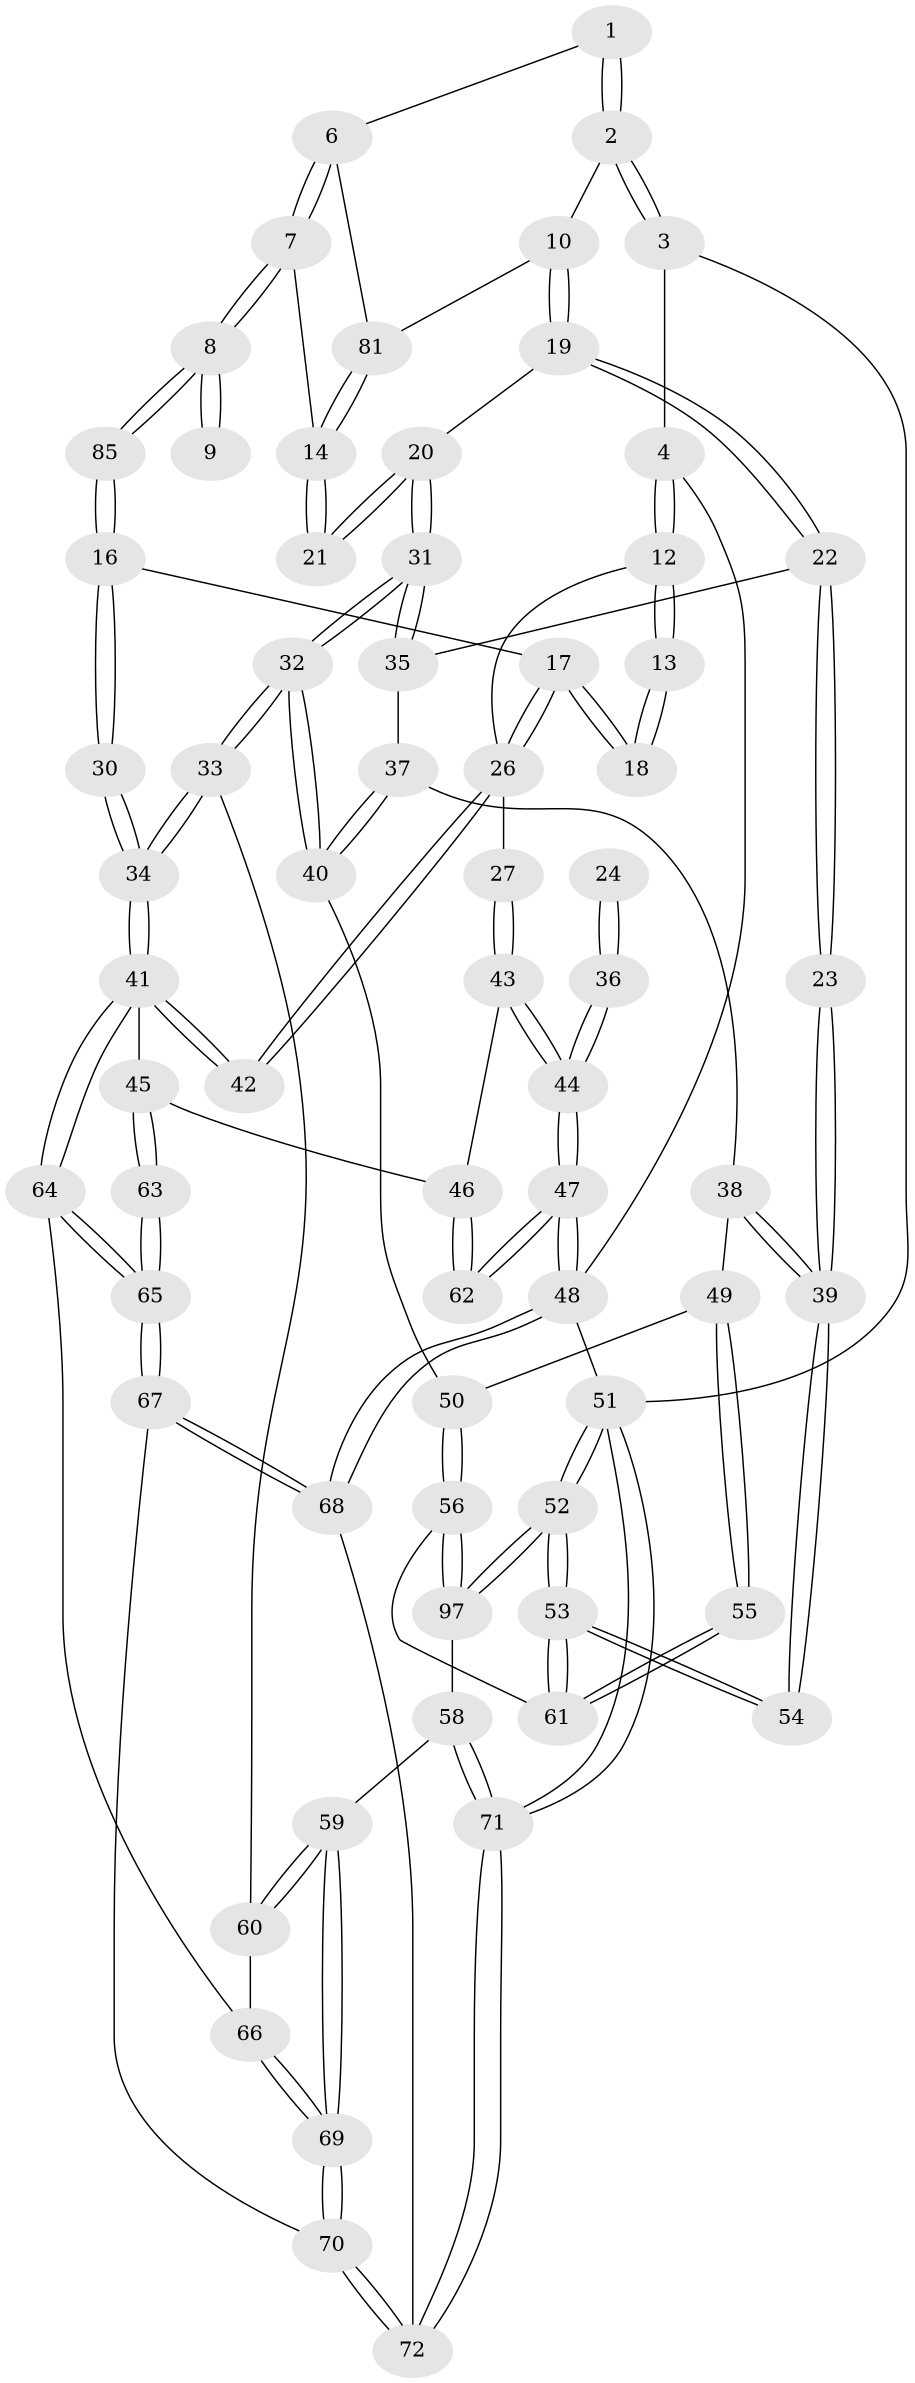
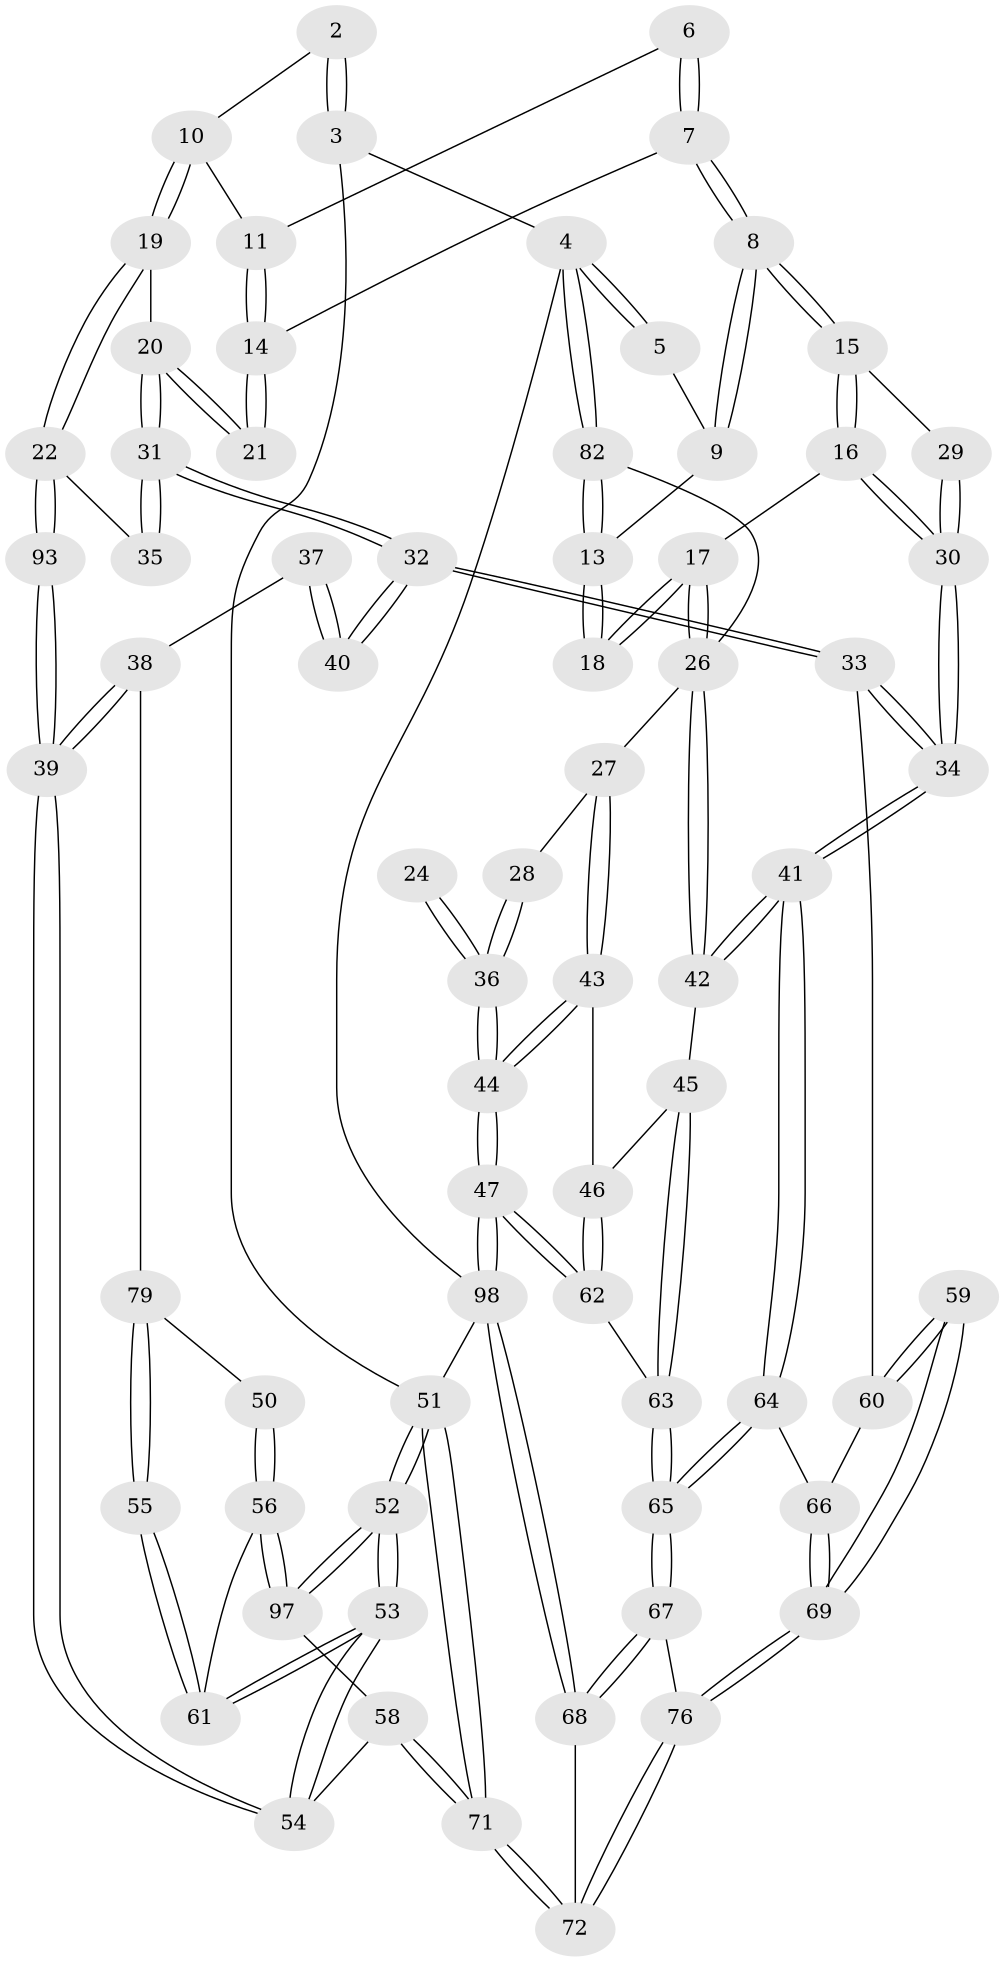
(612, 32) -> none
(372, 348) -> (256, 243)
none -> (660, 348)
(105, 454) -> (848, 348)
none -> (952, 454)
none -> (655, 507)
(665, 559) -> (593, 454)
(398, 717) -> none
none -> (523, 875)
(826, 981) -> (45, 559)
(139, 1034) -> (692, 1034)
(381, 1140) -> none
(568, 1297) -> (487, 1297)
(720, 1297) -> (141, 1297)
none -> (627, 1350)
(388, 1775) -> (341, 1771)
(332, 2246) -> (681, 1719)
